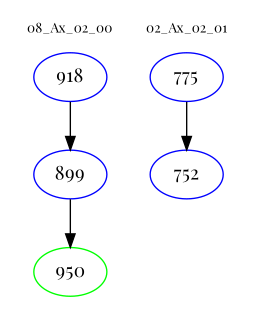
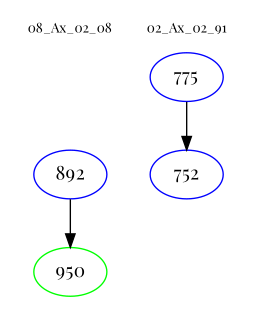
(70, 29) -> (70, 29)
(187, 29) -> (187, 29)
(70, 77) -> none
(70, 175) -> (70, 175)
